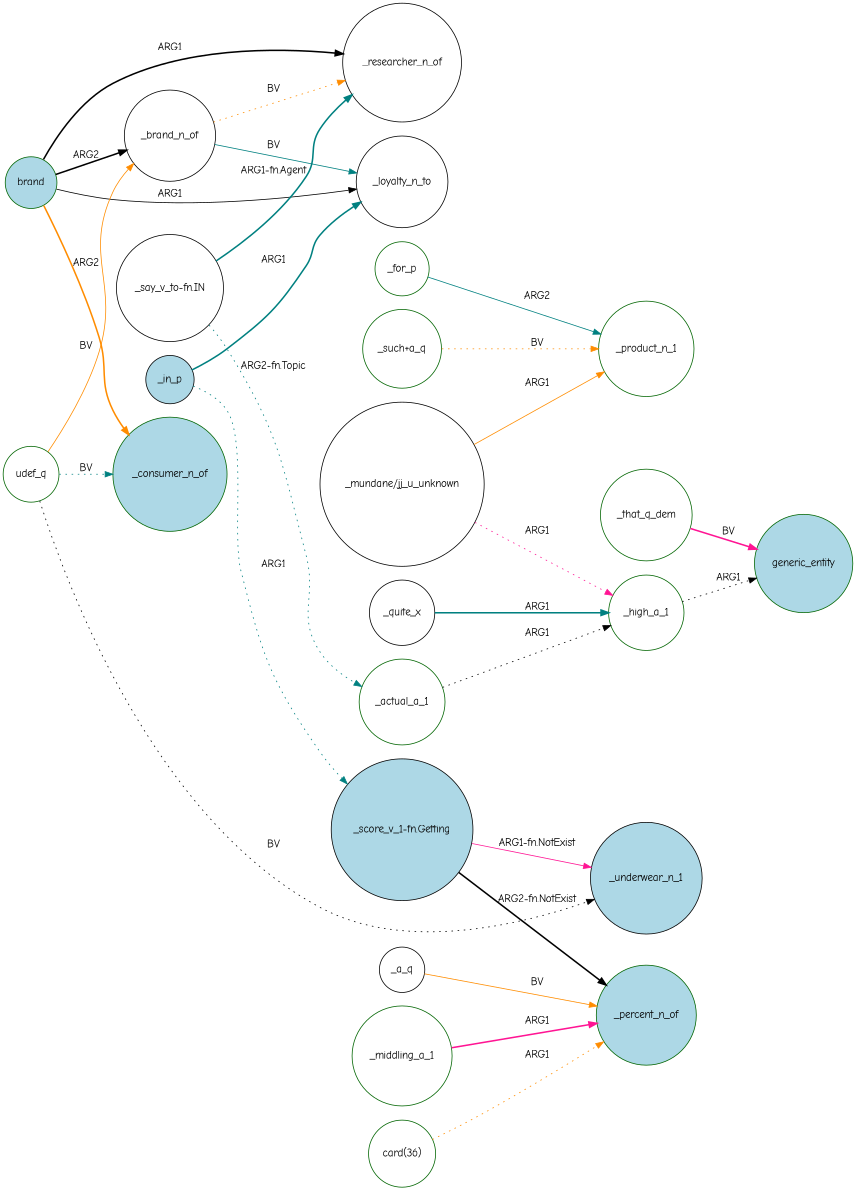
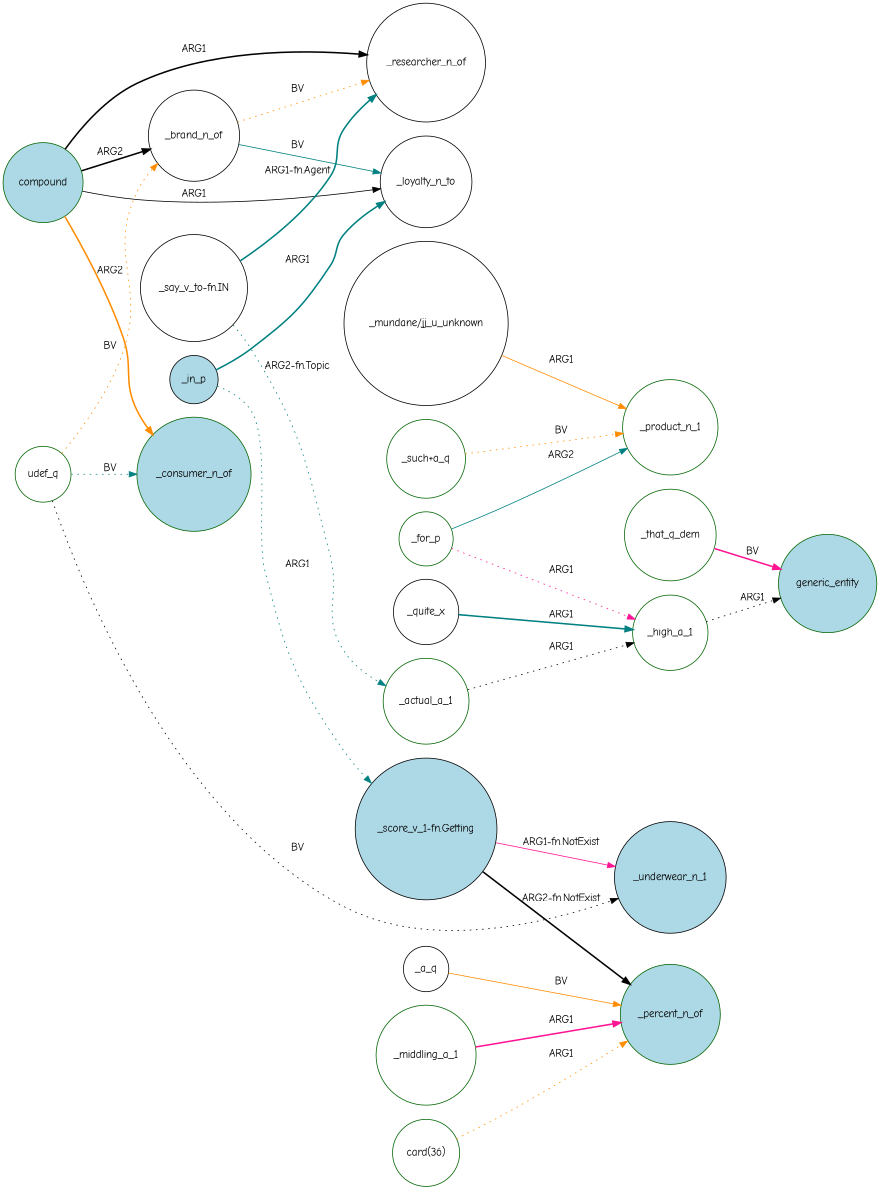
(31, 183) -> (43, 183)
(105, 314) -> (130, 317)
(540, 557) -> (540, 582)
